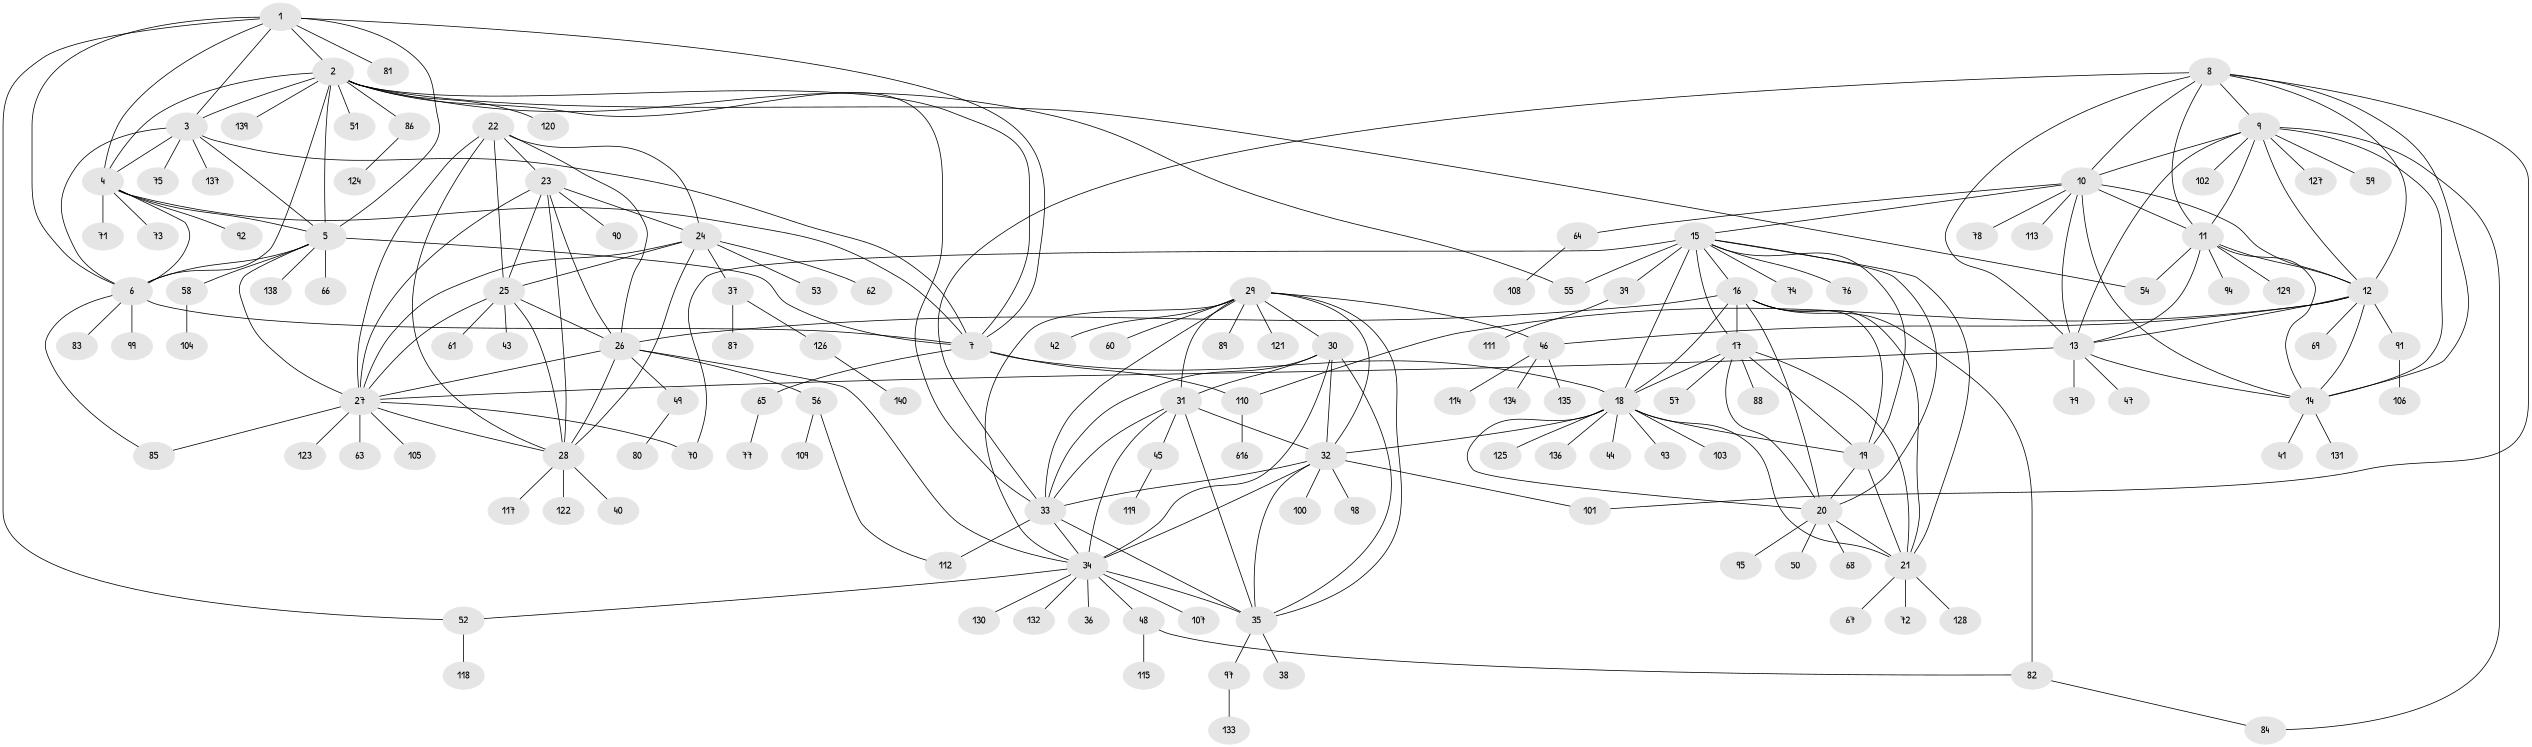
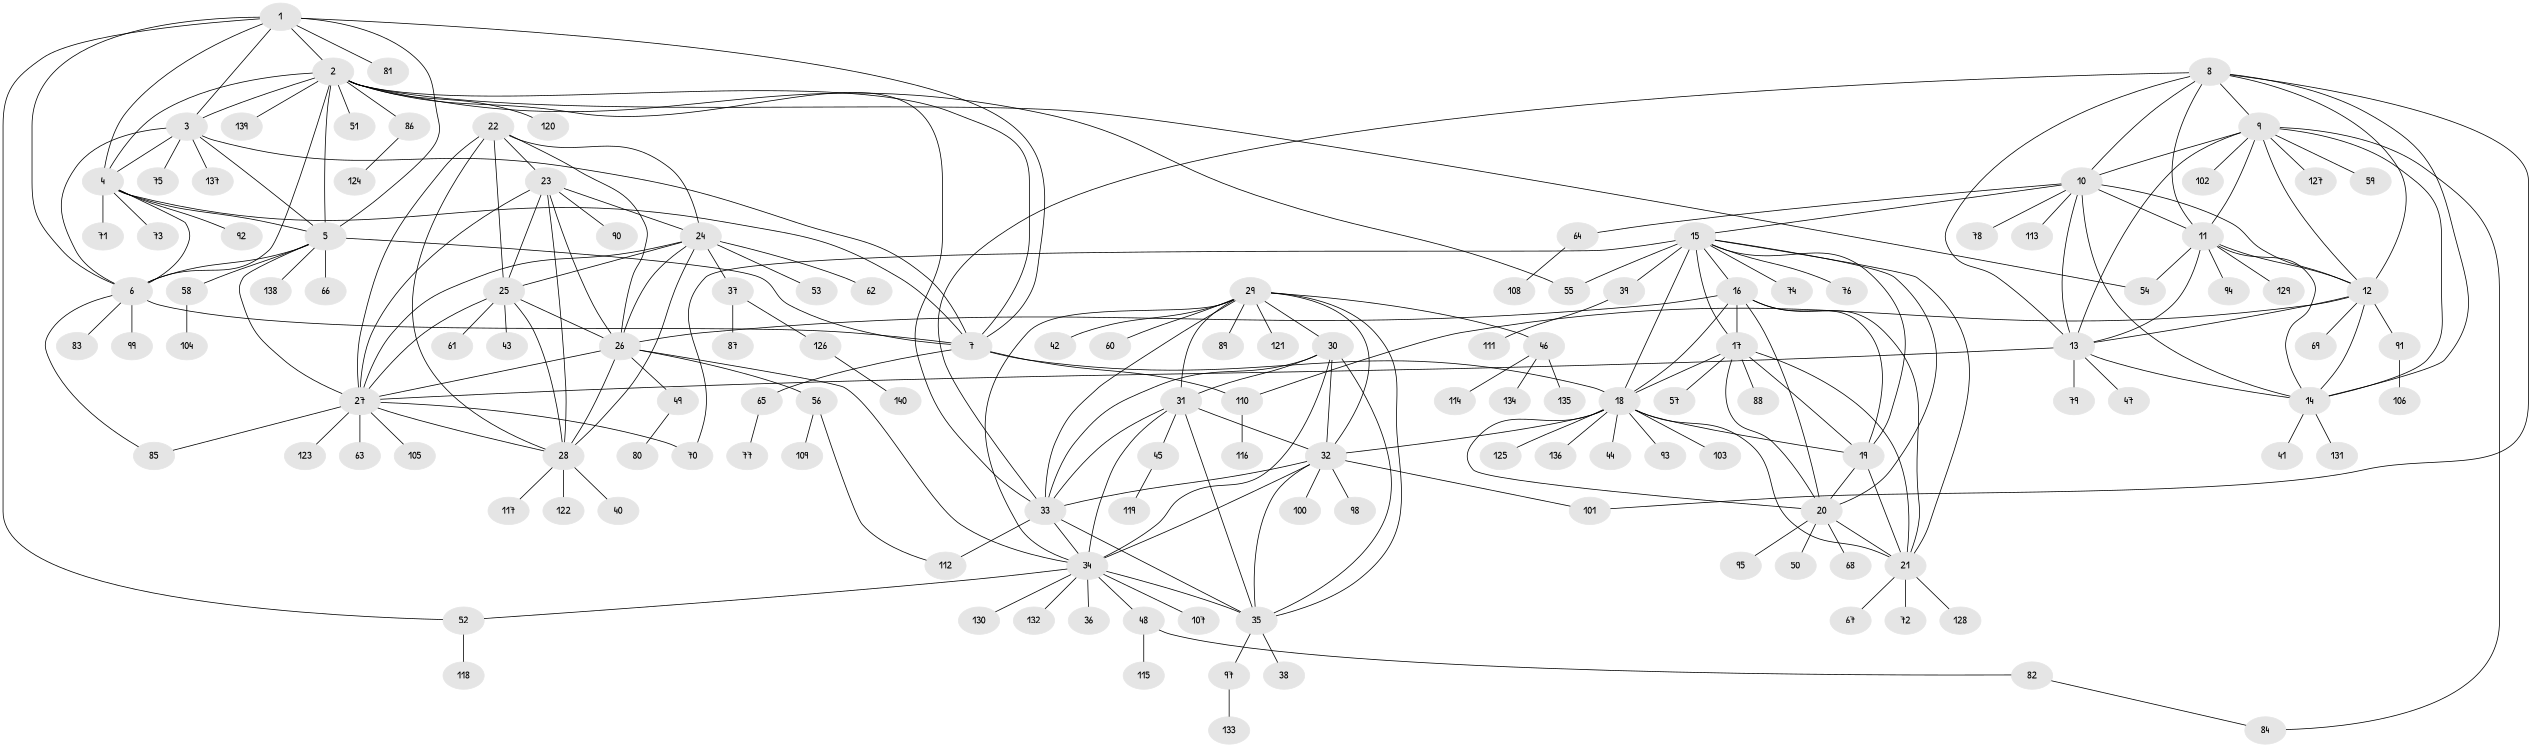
none -> (647, 283)
(1977, 326) -> none
(1995, 400) -> none
(1242, 456) -> (1242, 456)
